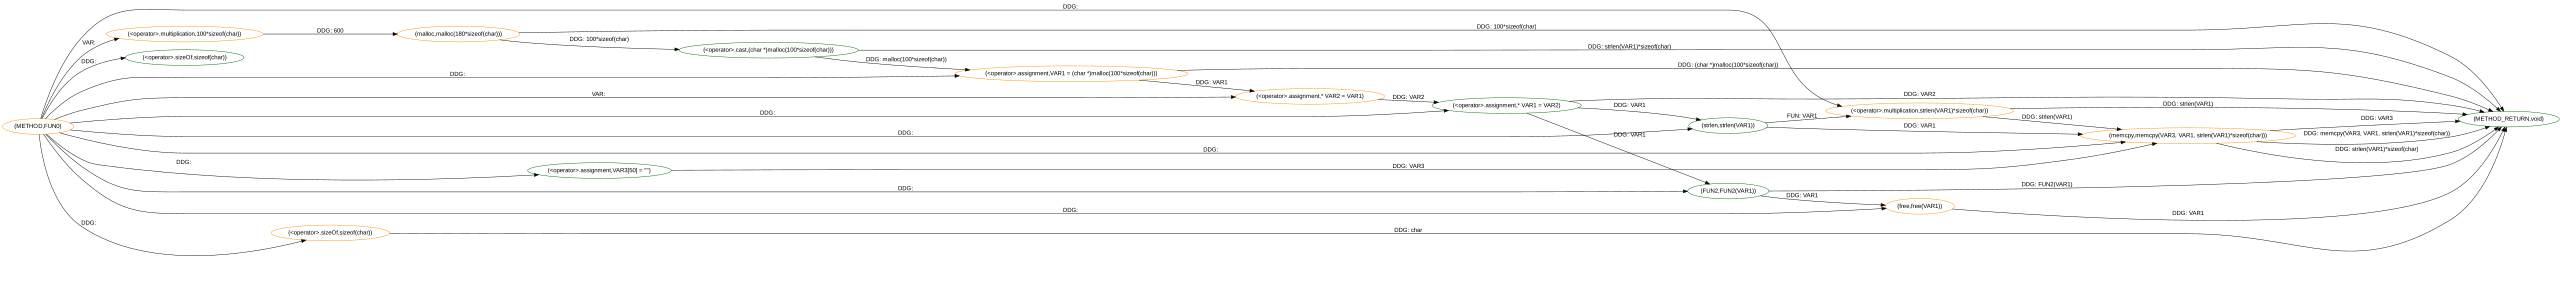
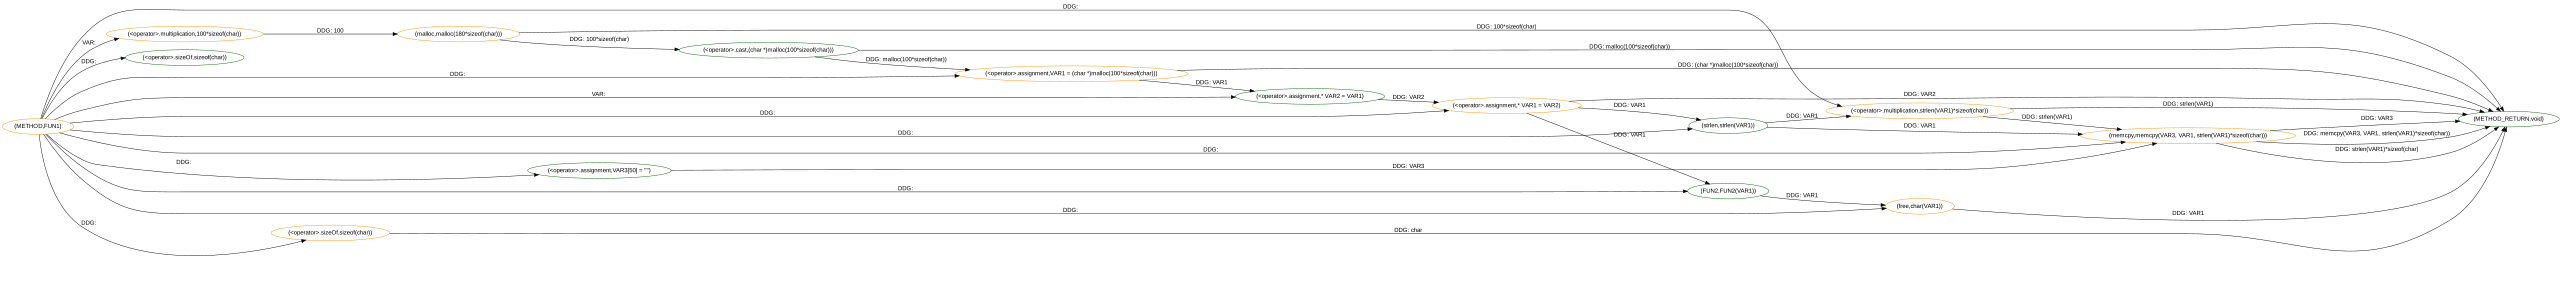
(330, 31) -> (330, 31)
(1630, 47) -> (1630, 47)
(1310, 96) -> (1310, 96)
(1507, 106) -> (1507, 106)
(1802, 116) -> (1802, 116)
(38, 126) -> (38, 126)
(2140, 187) -> none
(1920, 206) -> (1920, 206)
